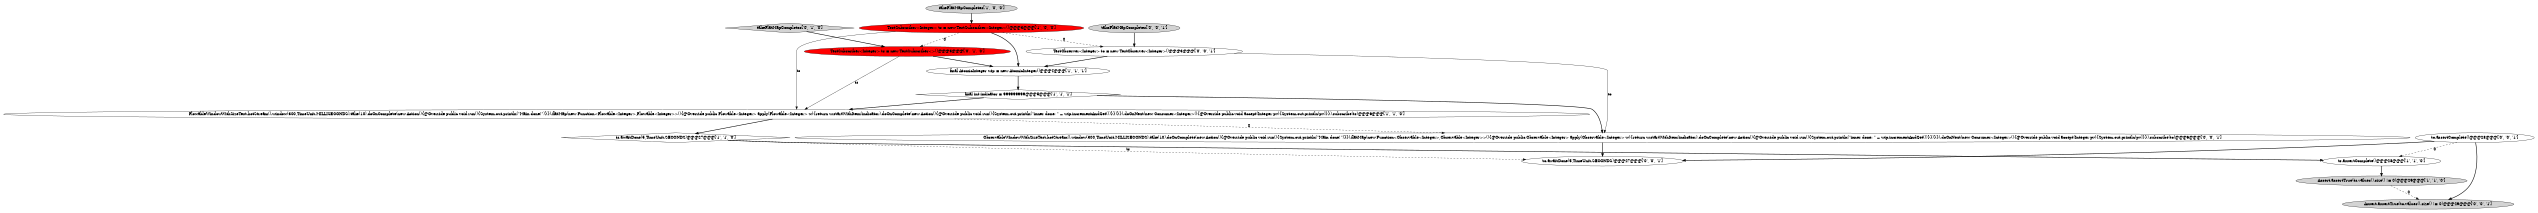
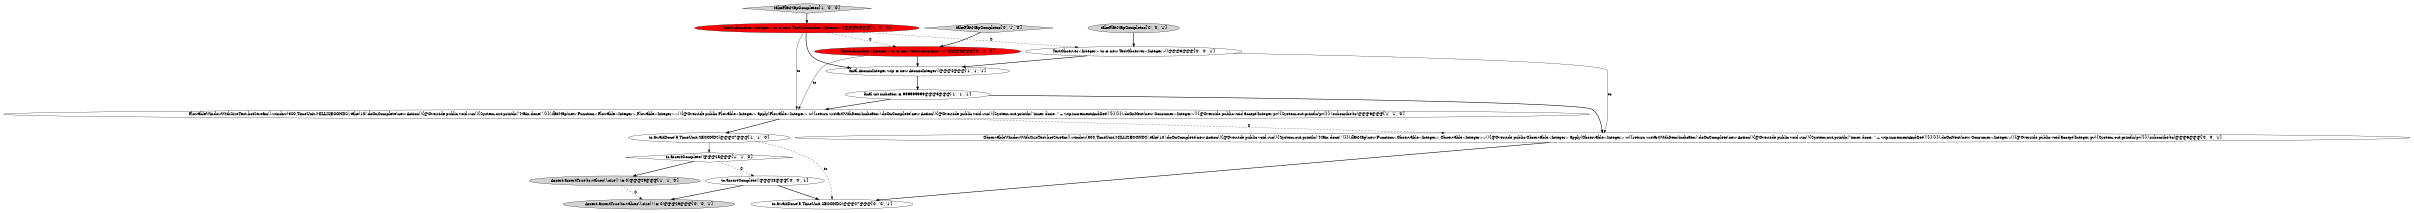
(972, 8) -> (807, 8)
(1018, 95) -> (918, 95)
(676, 138) -> (709, 138)
(2429, 149) -> (735, 168)
(1524, 151) -> (709, 146)
(2382, 161) -> (709, 157)
